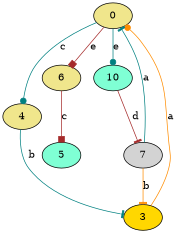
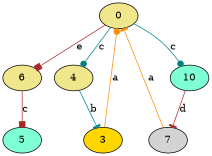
(116, 47) -> (173, 47)
(143, 84) -> (144, 80)
(143, 185) -> none
